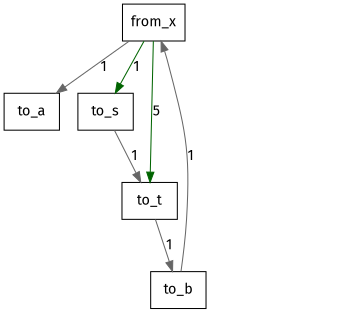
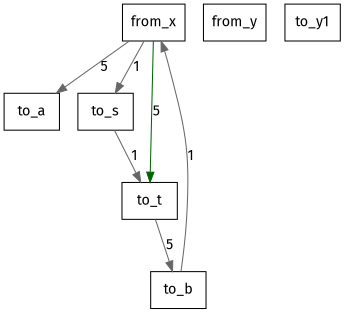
none -> (235, 23)
none -> (313, 23)
(132, 63) -> (132, 63)
(104, 67) -> (104, 67)
(170, 245) -> (170, 245)
